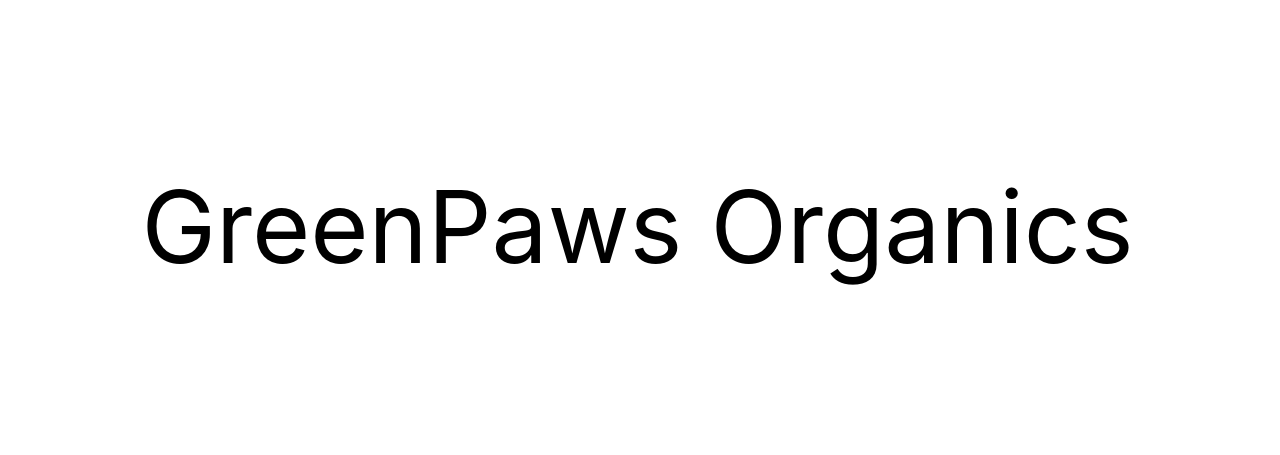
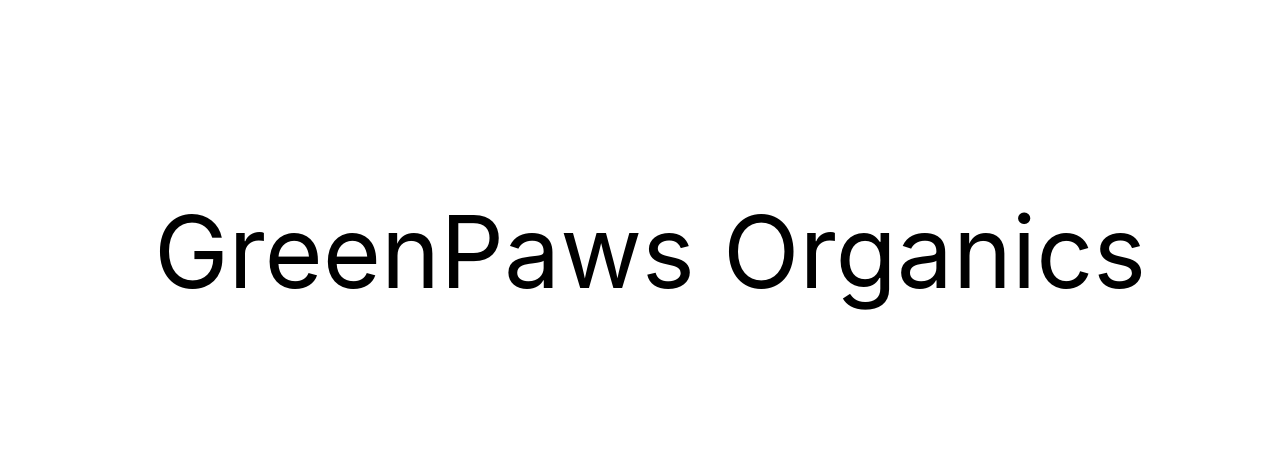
(639, 226) -> (651, 251)
